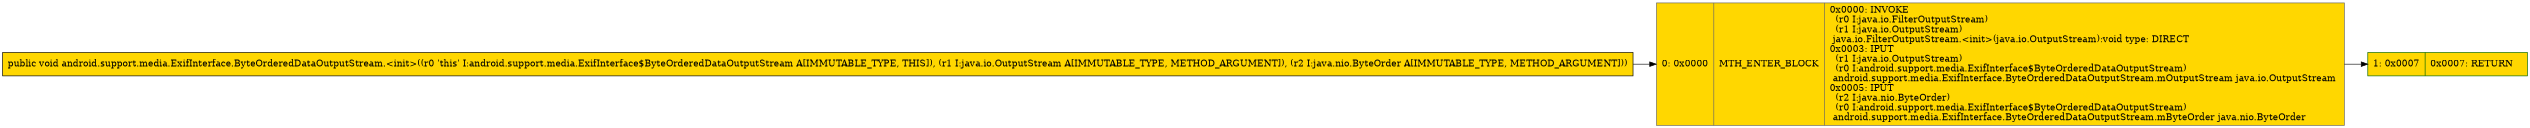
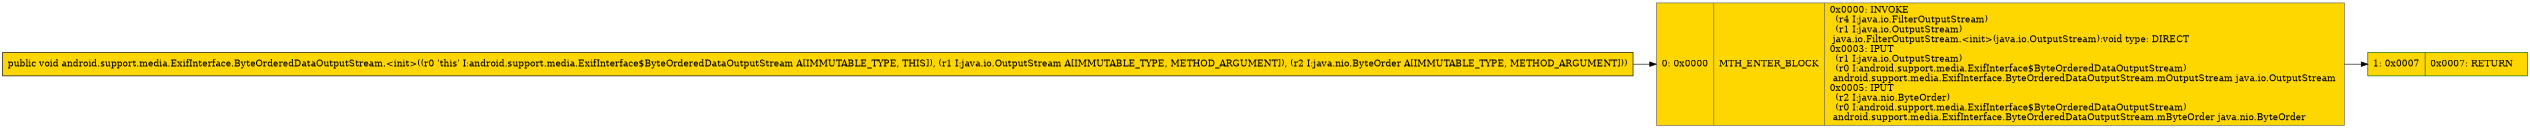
(1909, 20) -> (1909, 20)
